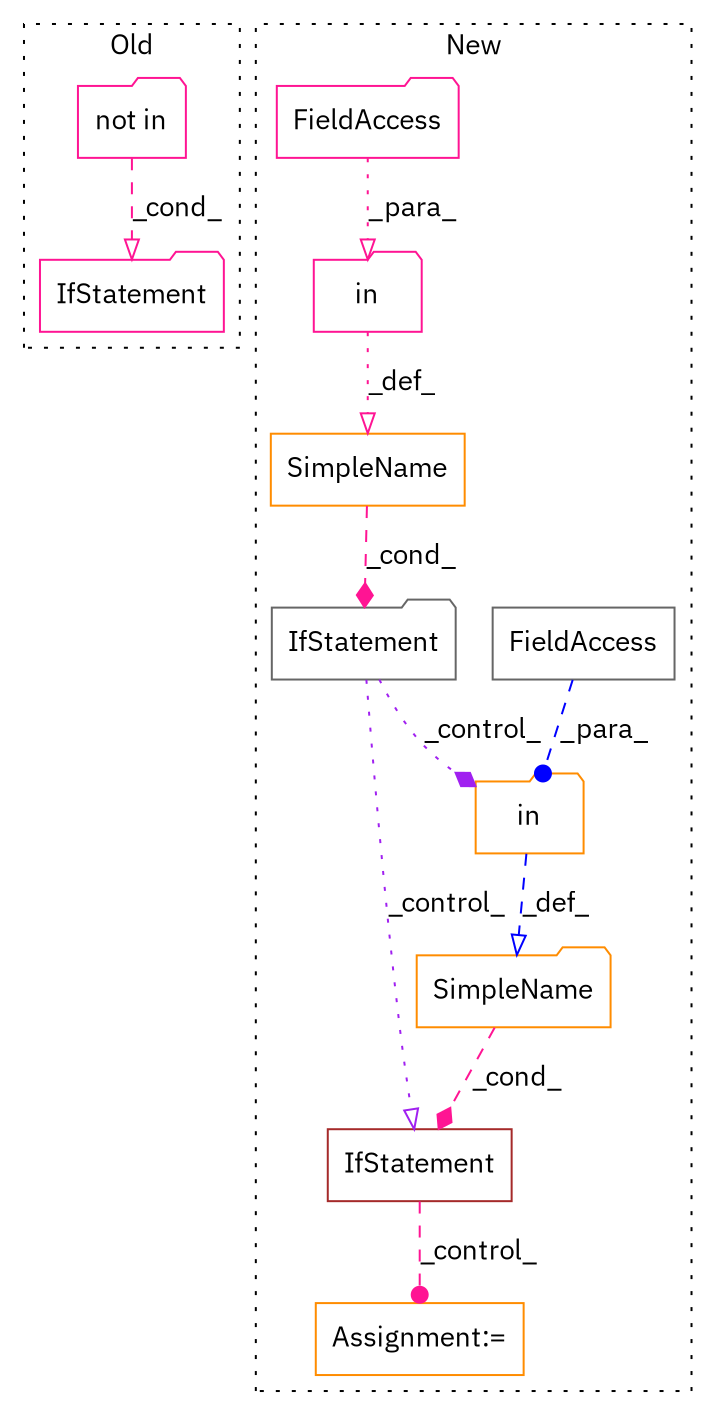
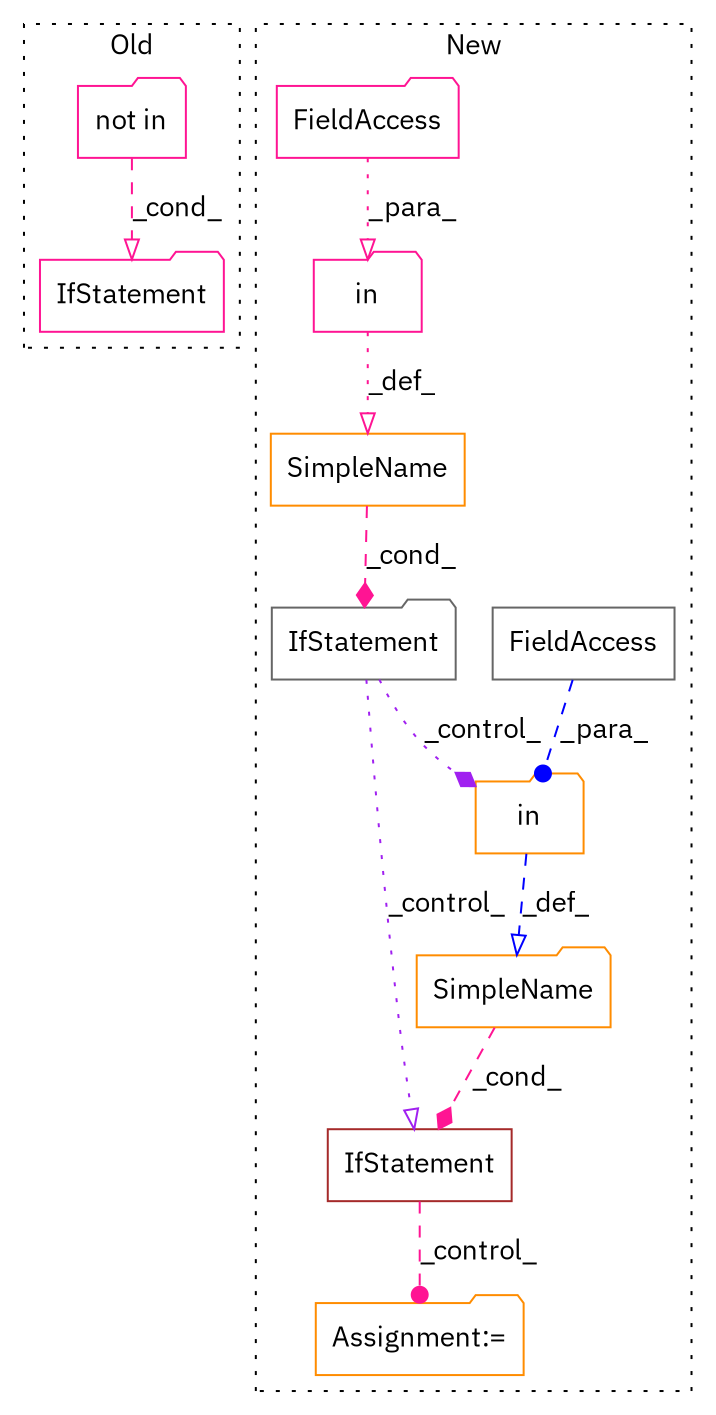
(420, 1339) -> (420, 1339)
